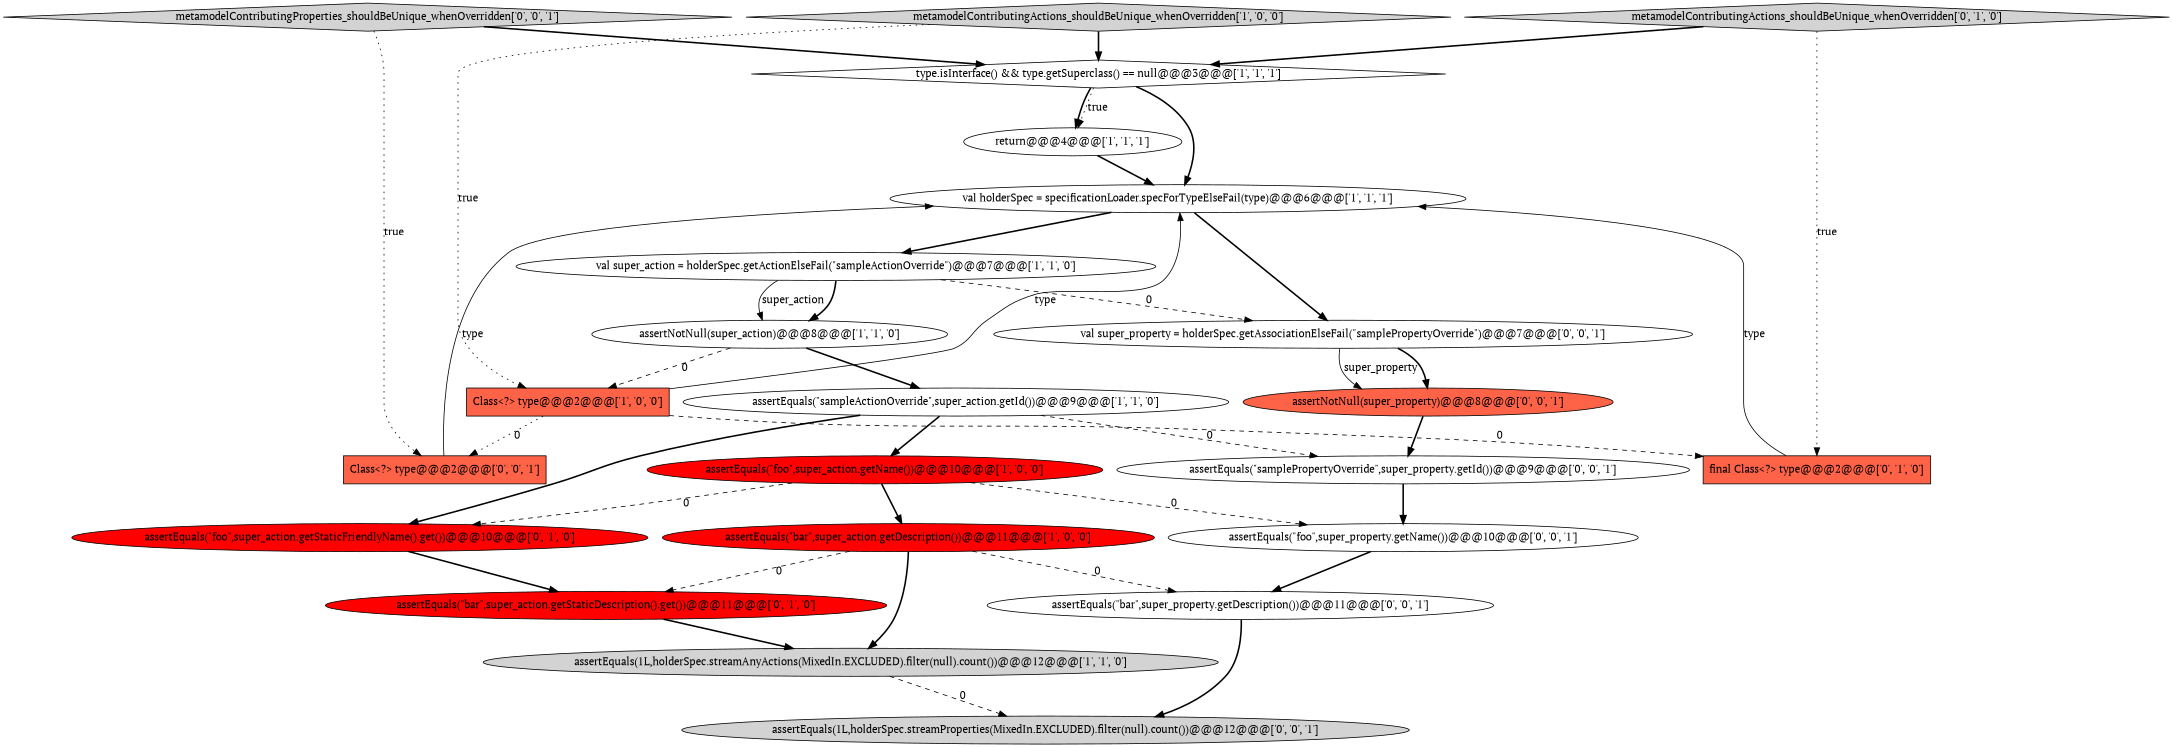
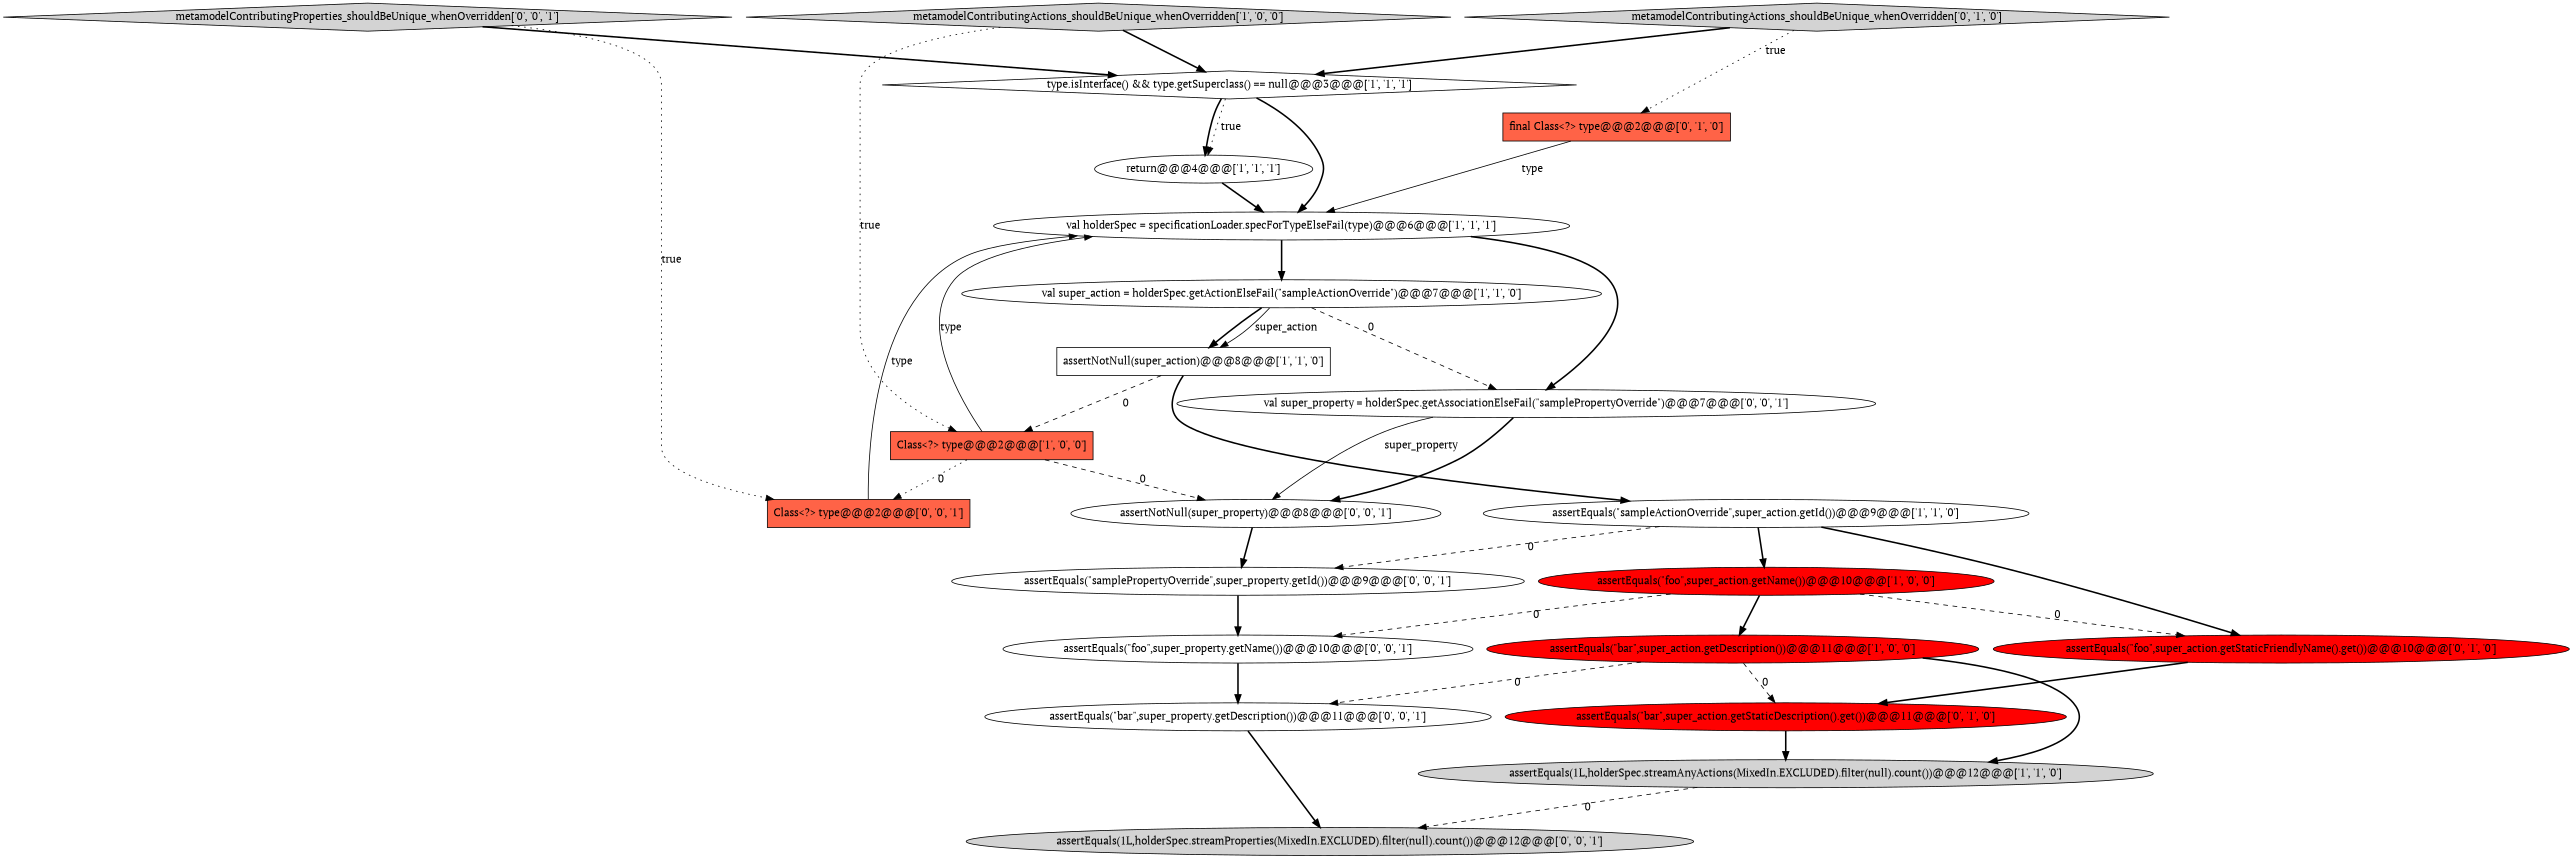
(770, 334) -> (1194, 362)
(1428, 402) -> (1256, 513)
(1182, 429) -> (1121, 479)
